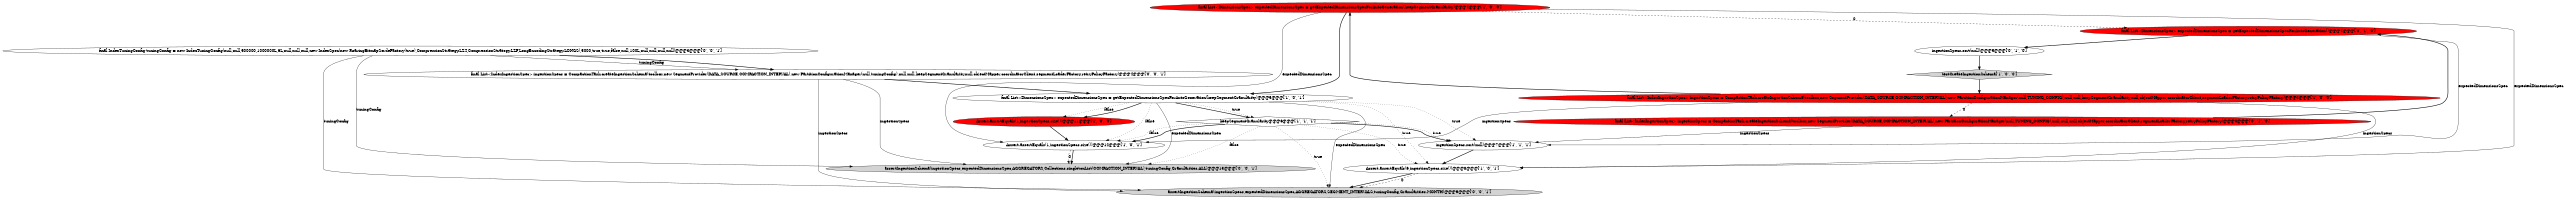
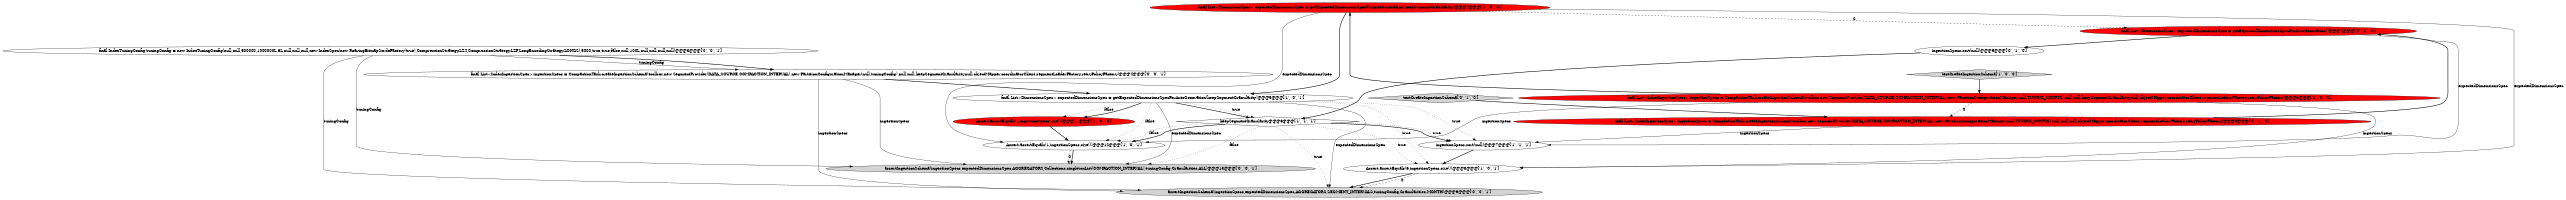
(1979, 61) -> (1608, 67)
none -> (1441, 98)
